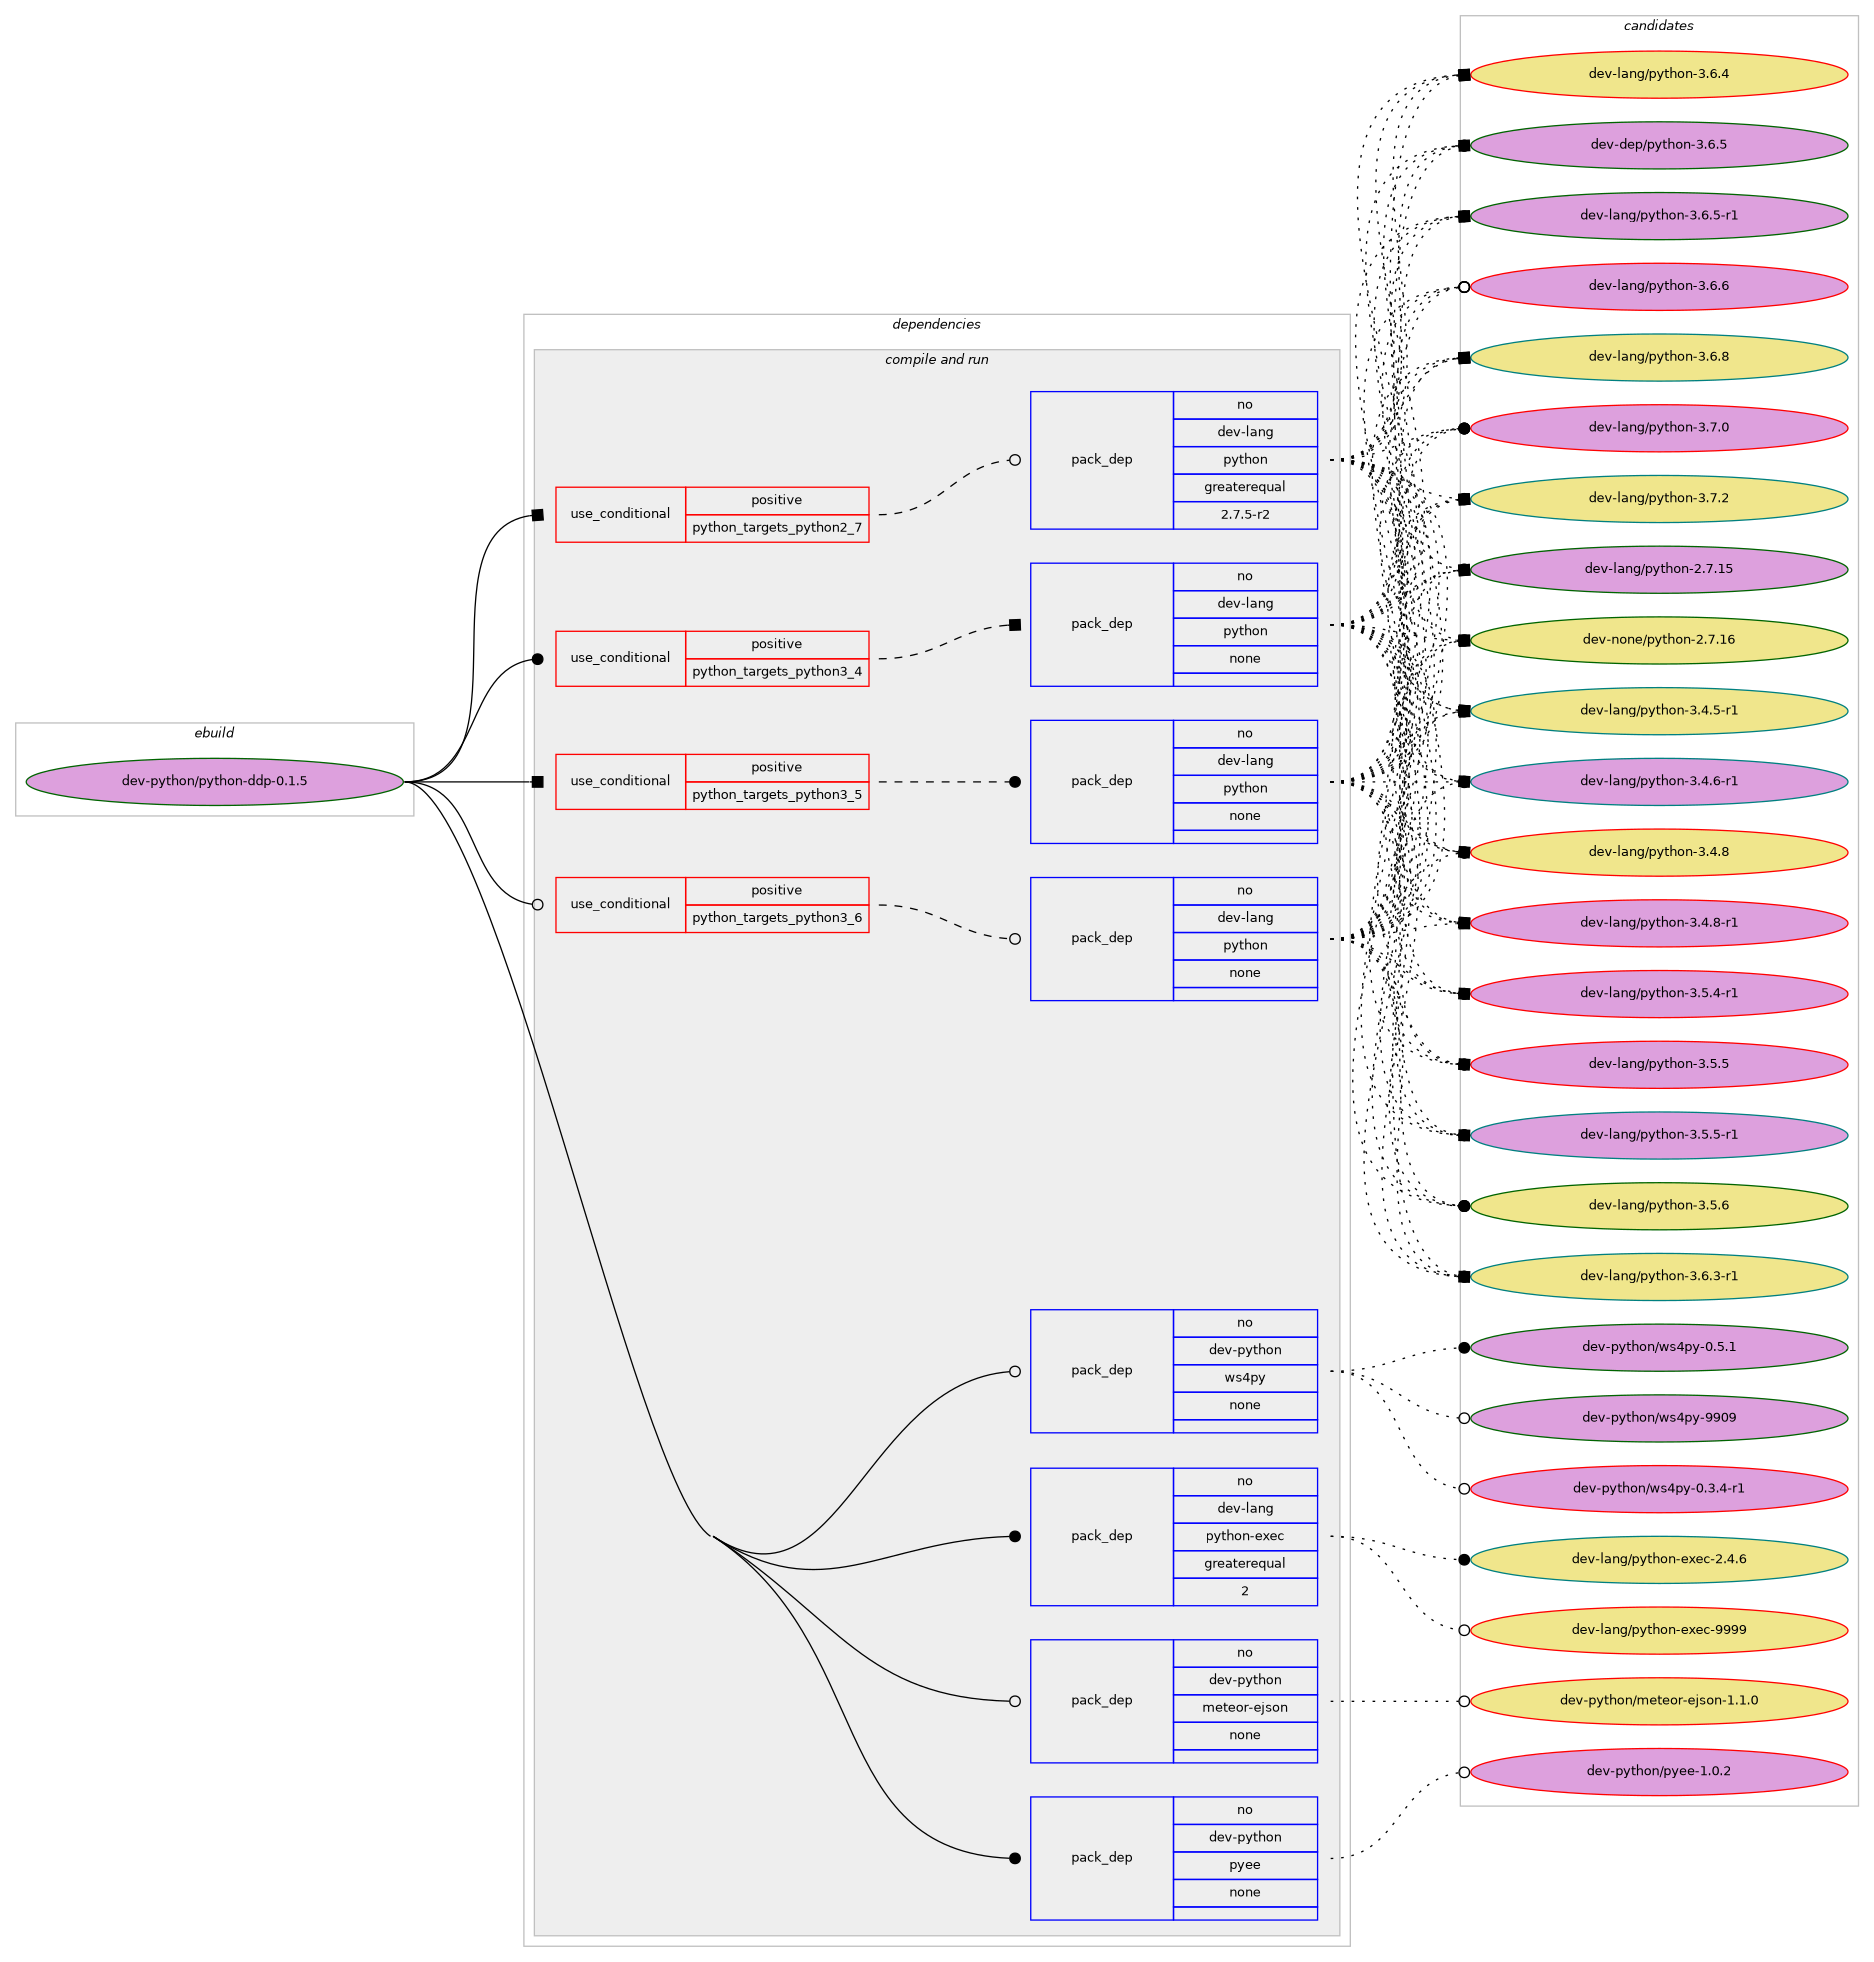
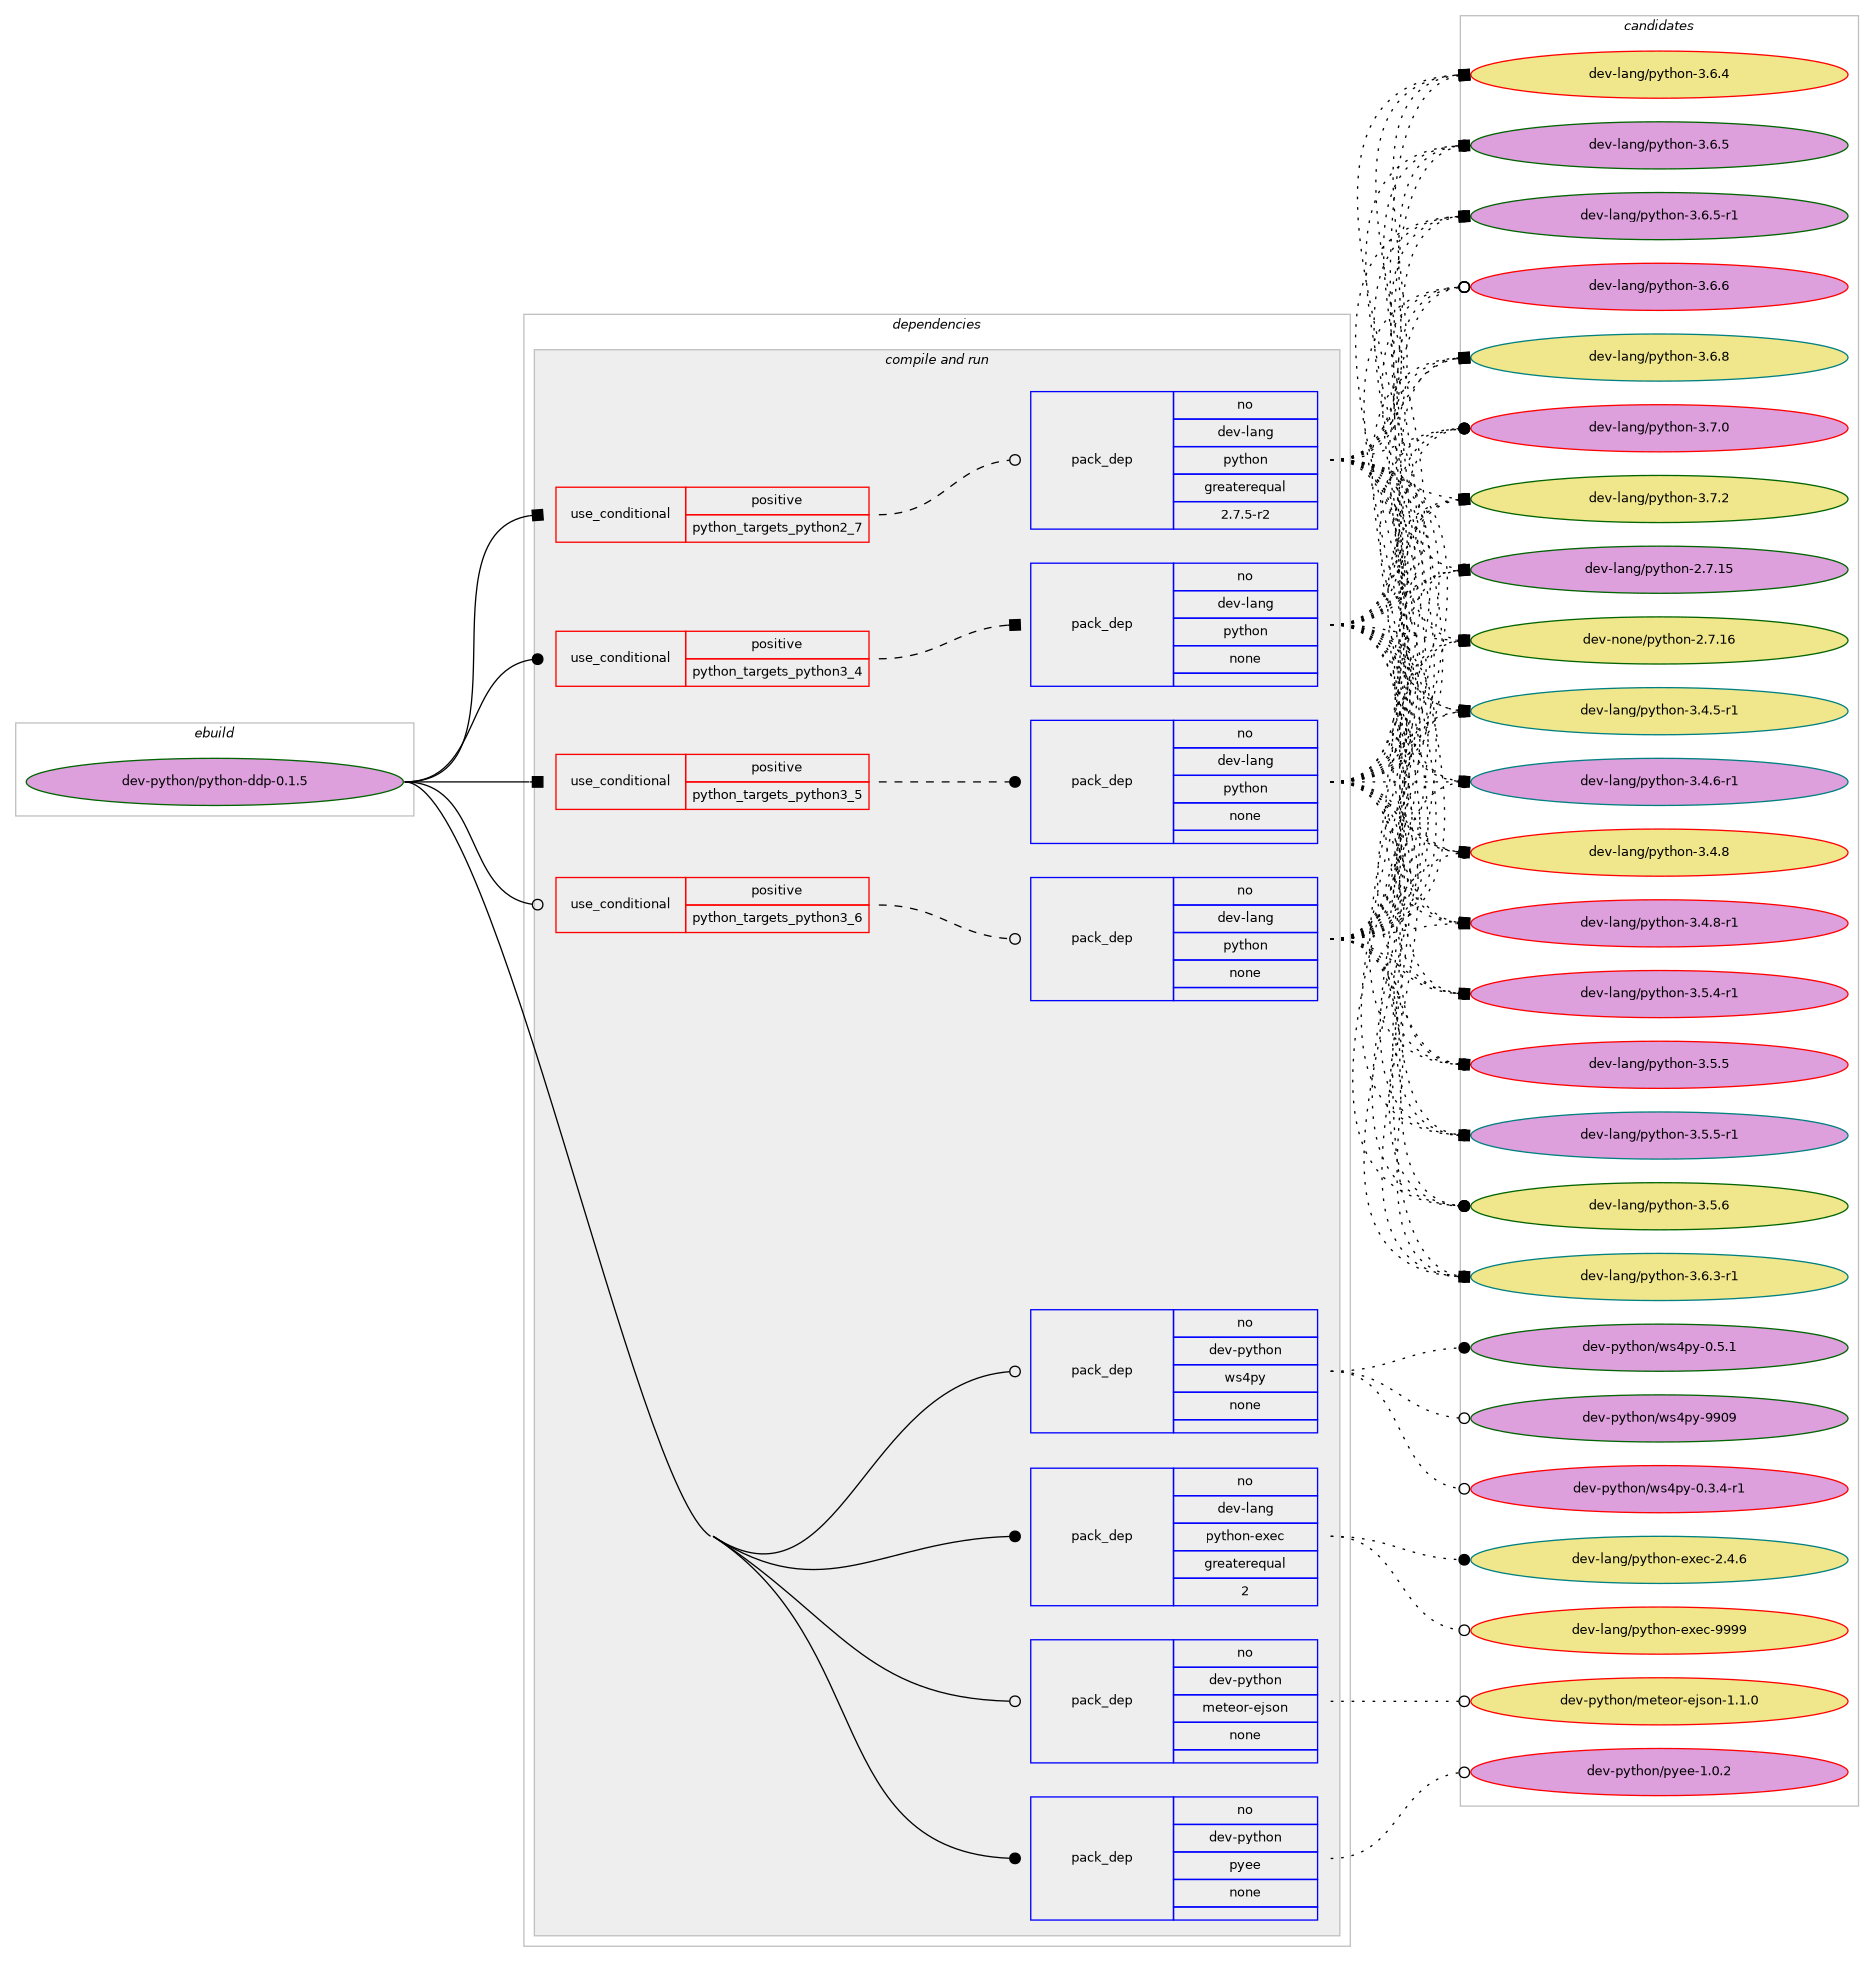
(1659, 145) -> (1659, 145)
(1659, 499) -> (1659, 499)
